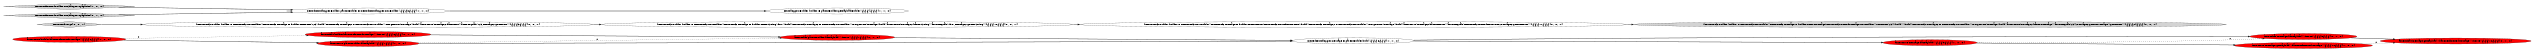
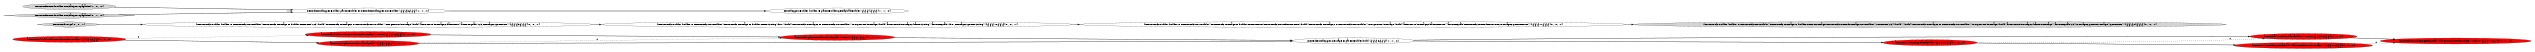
(69, 6) -> (69, 6)
